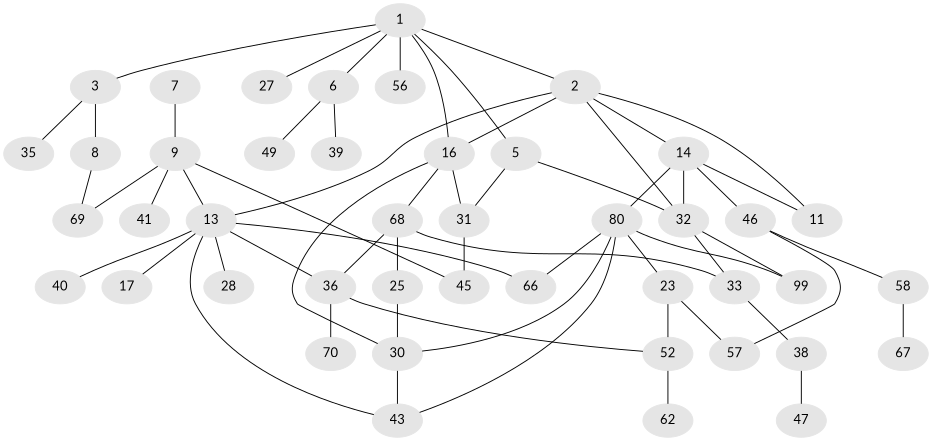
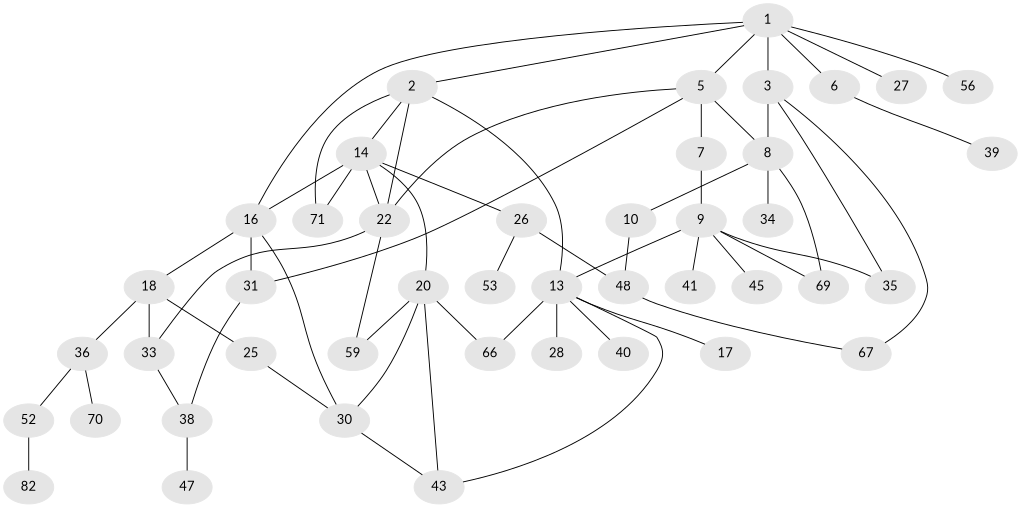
(512, 120) -> (306, 187)
none -> (735, 120)
none -> (701, 121)
(270, 154) -> none
none -> (893, 211)
(397, 220) -> (149, 287)
(617, 220) -> (423, 287)
none -> (631, 220)
(684, 220) -> (384, 220)
(750, 220) -> (522, 220)
none -> (768, 220)
(817, 220) -> (318, 220)
(271, 254) -> none
(464, 254) -> (211, 351)
none -> (796, 254)
(668, 287) -> none
(801, 287) -> (353, 354)
(903, 287) -> (623, 287)
(735, 354) -> (490, 287)
(668, 421) -> (29, 487)
